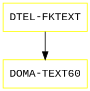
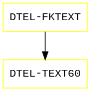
(45, 74) -> (45, 74)
